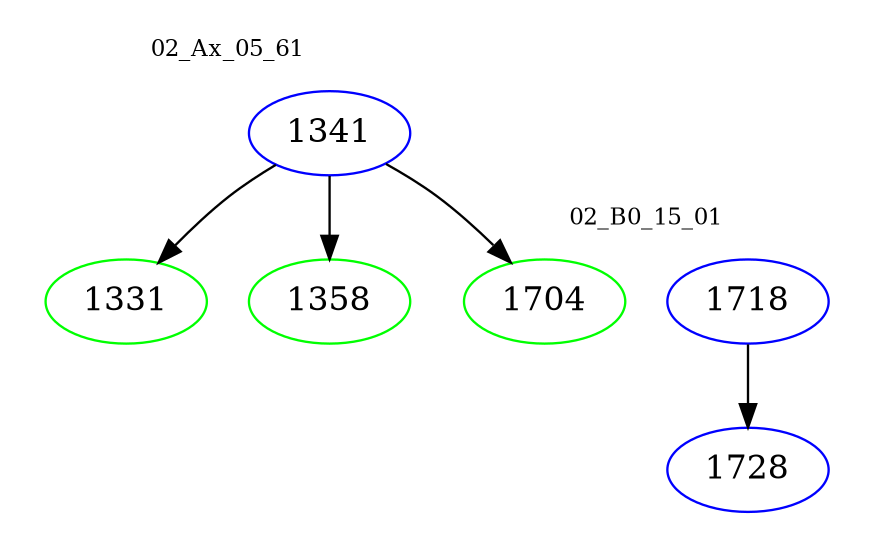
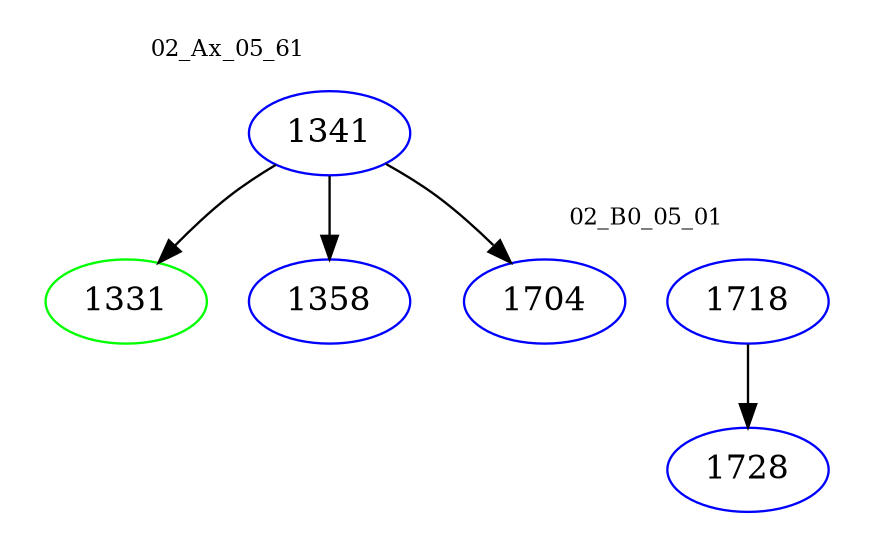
(646, 219) -> (646, 219)
(330, 302) -> (330, 302)
(545, 302) -> (545, 302)
